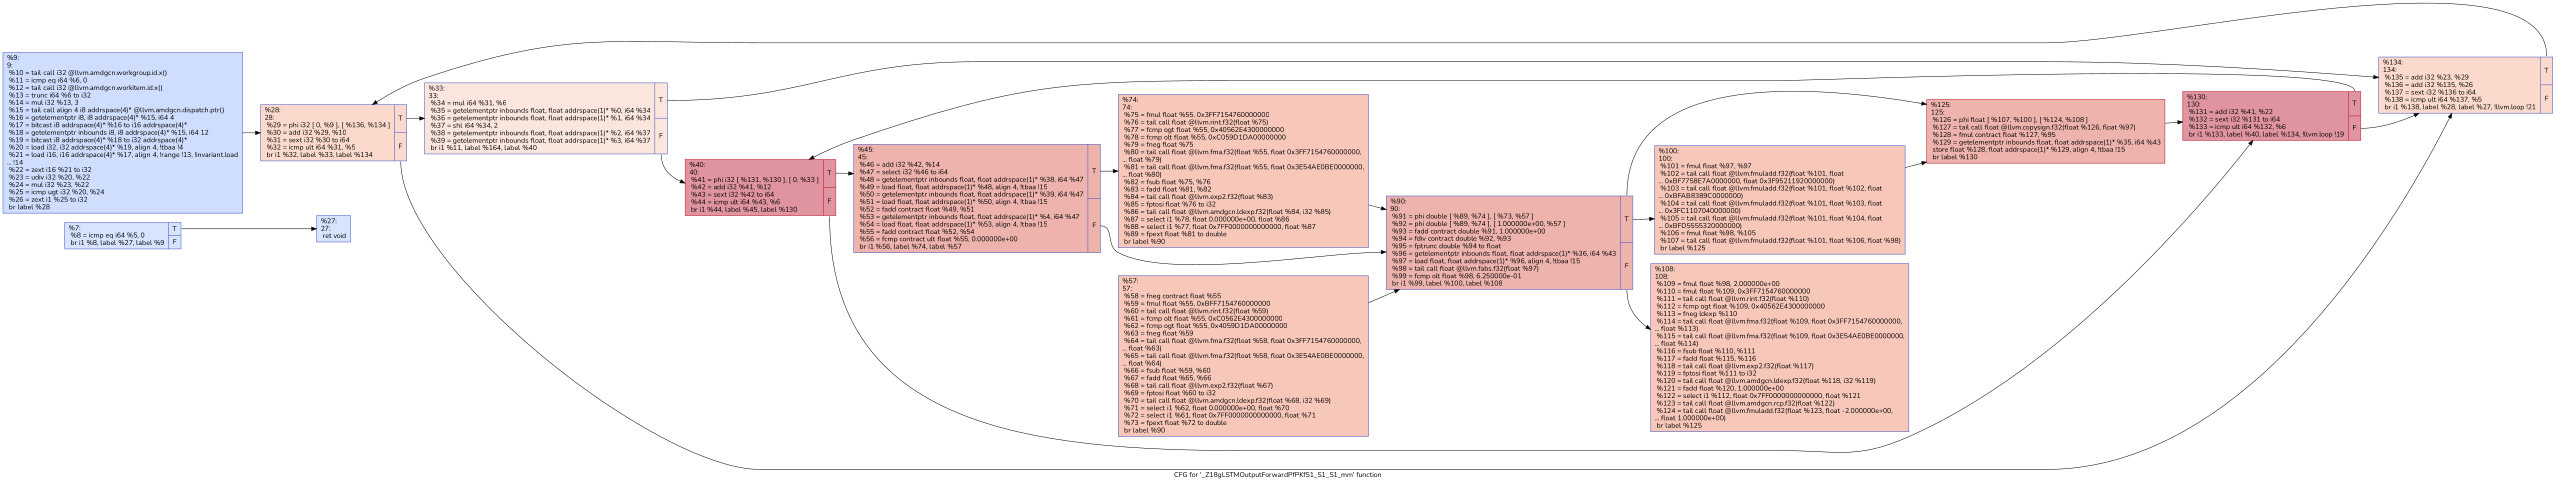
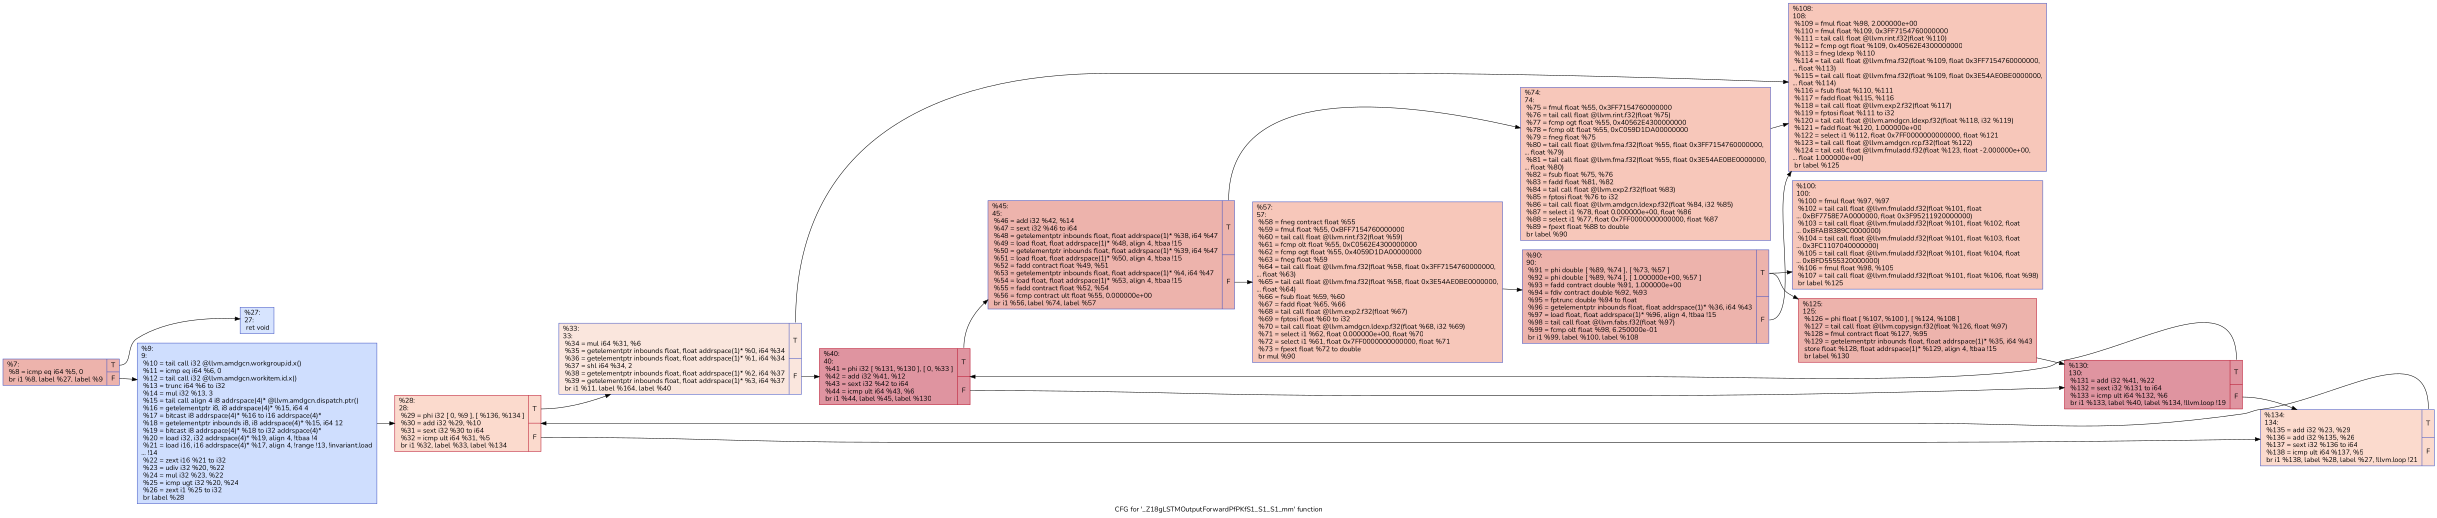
(1519, 62) -> (1219, 73)
(334, 133) -> (468, 423)
(1914, 165) -> none
(1705, 166) -> (1843, 201)
(903, 172) -> (1035, 228)
(1375, 207) -> (1777, 127)
(1175, 234) -> (1577, 227)
(123, 236) -> (61, 372)
(1232, 264) -> (1241, 282)
none -> (126, 379)
(1144, 430) -> (1276, 357)
